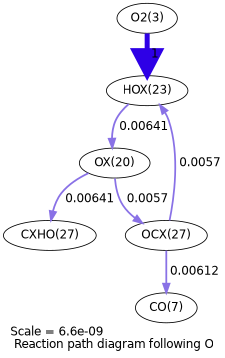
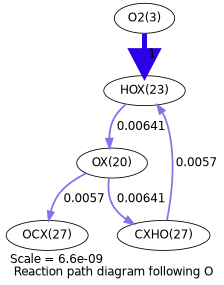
(175, 166) -> (173, 166)
(166, 308) -> none
